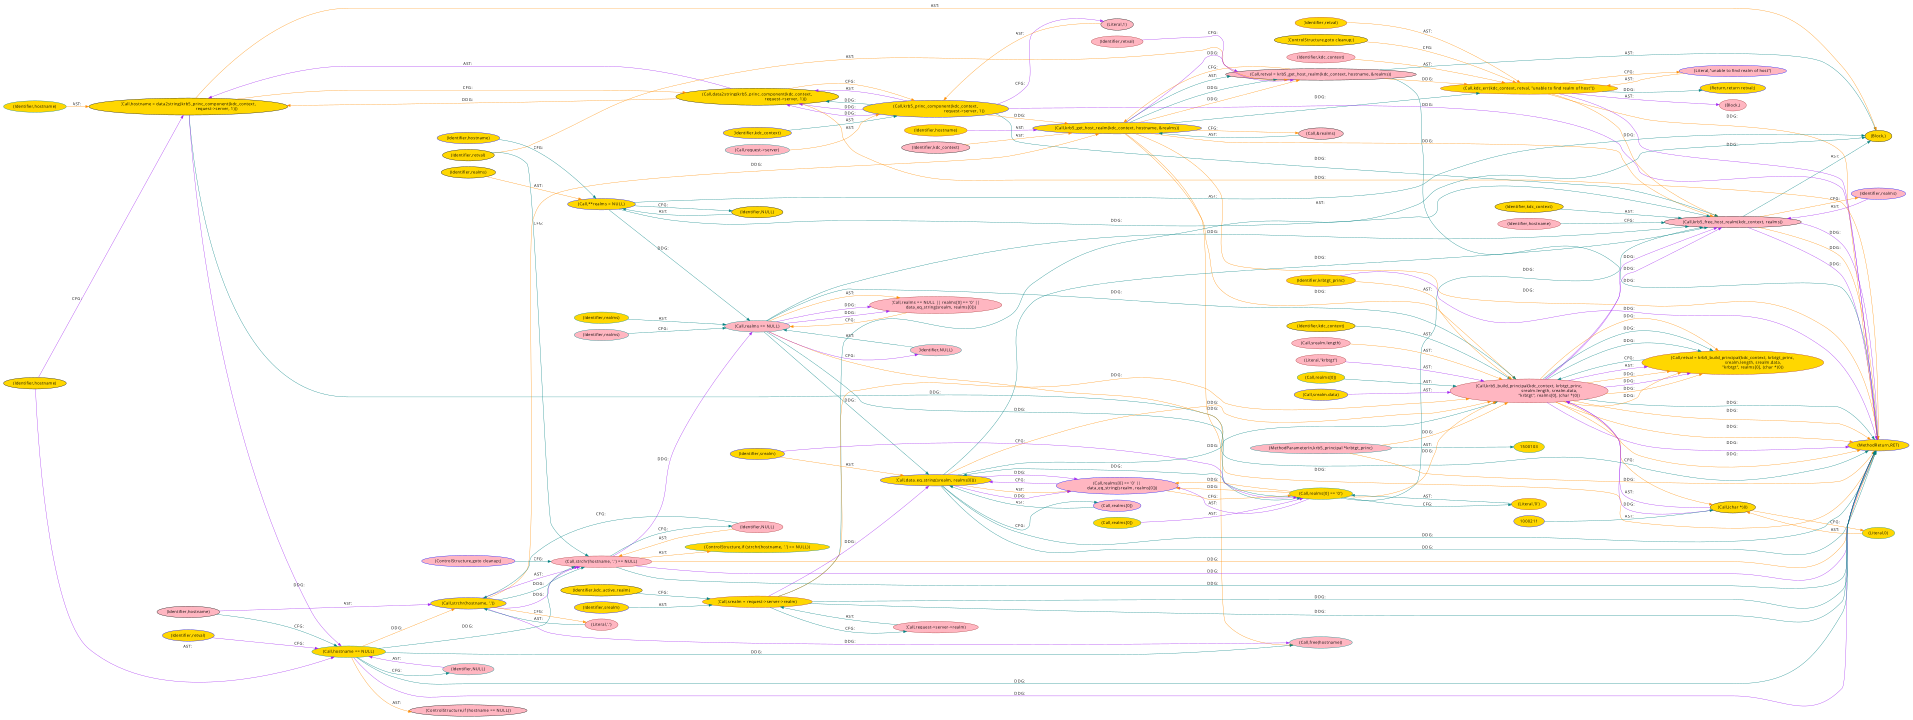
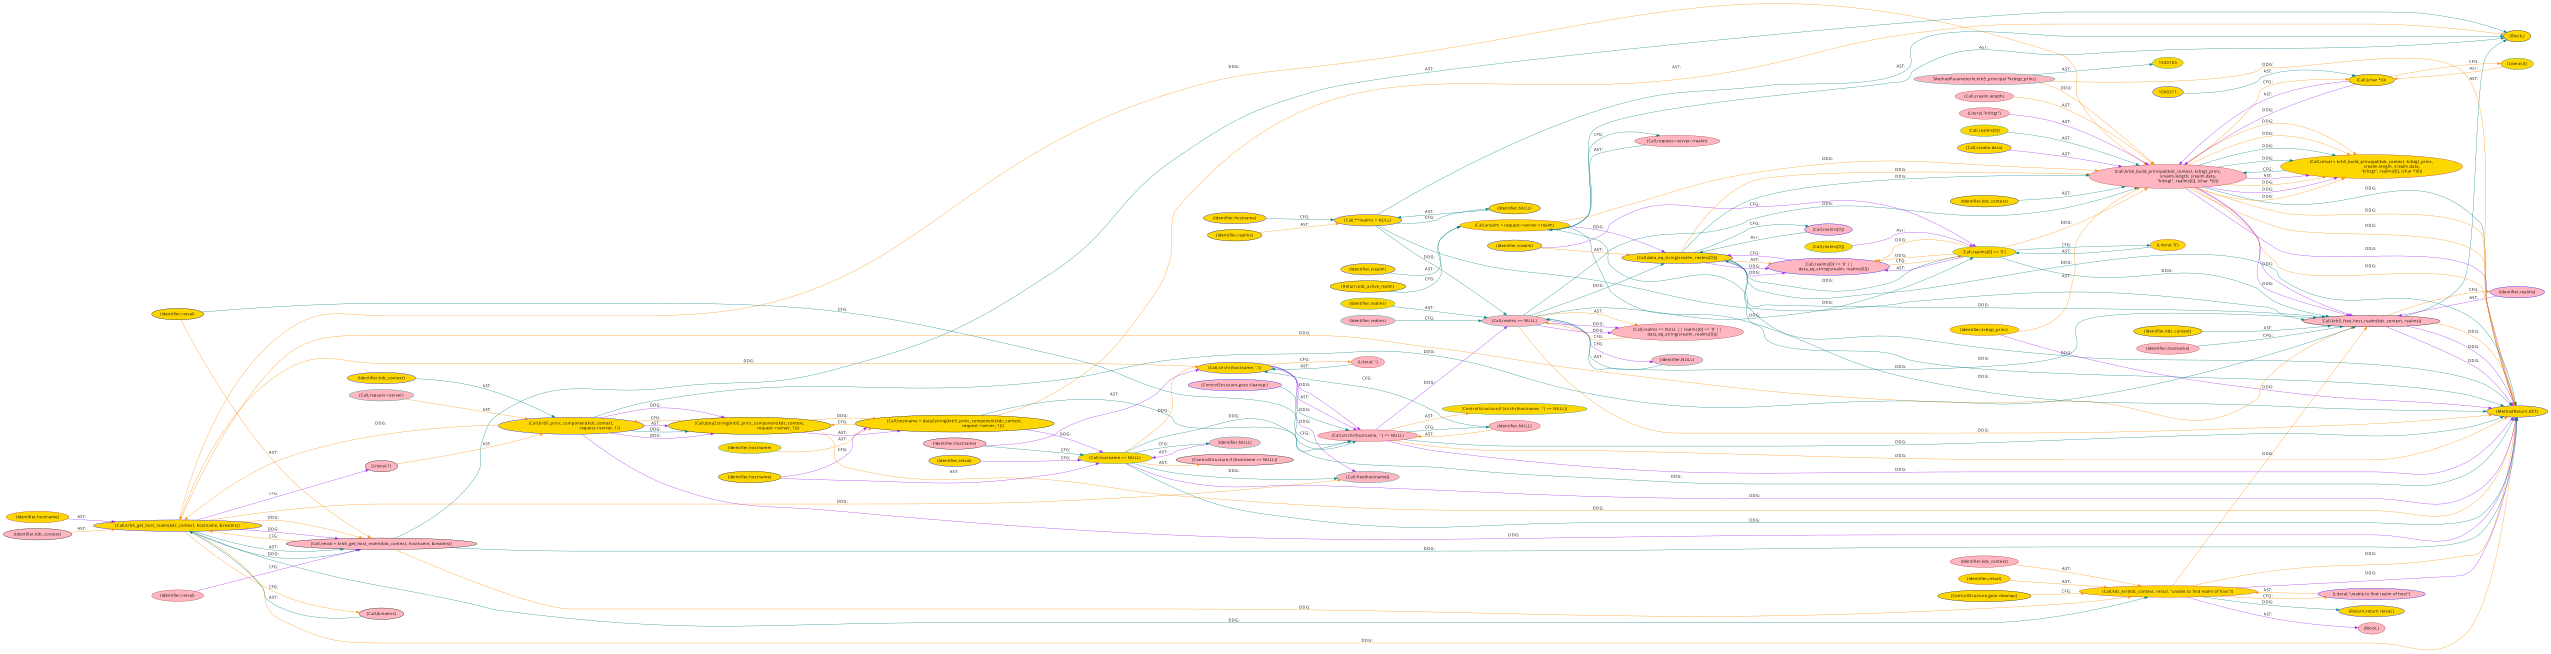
(1030, 42) -> (281, 495)
(601, 590) -> (1368, 286)
